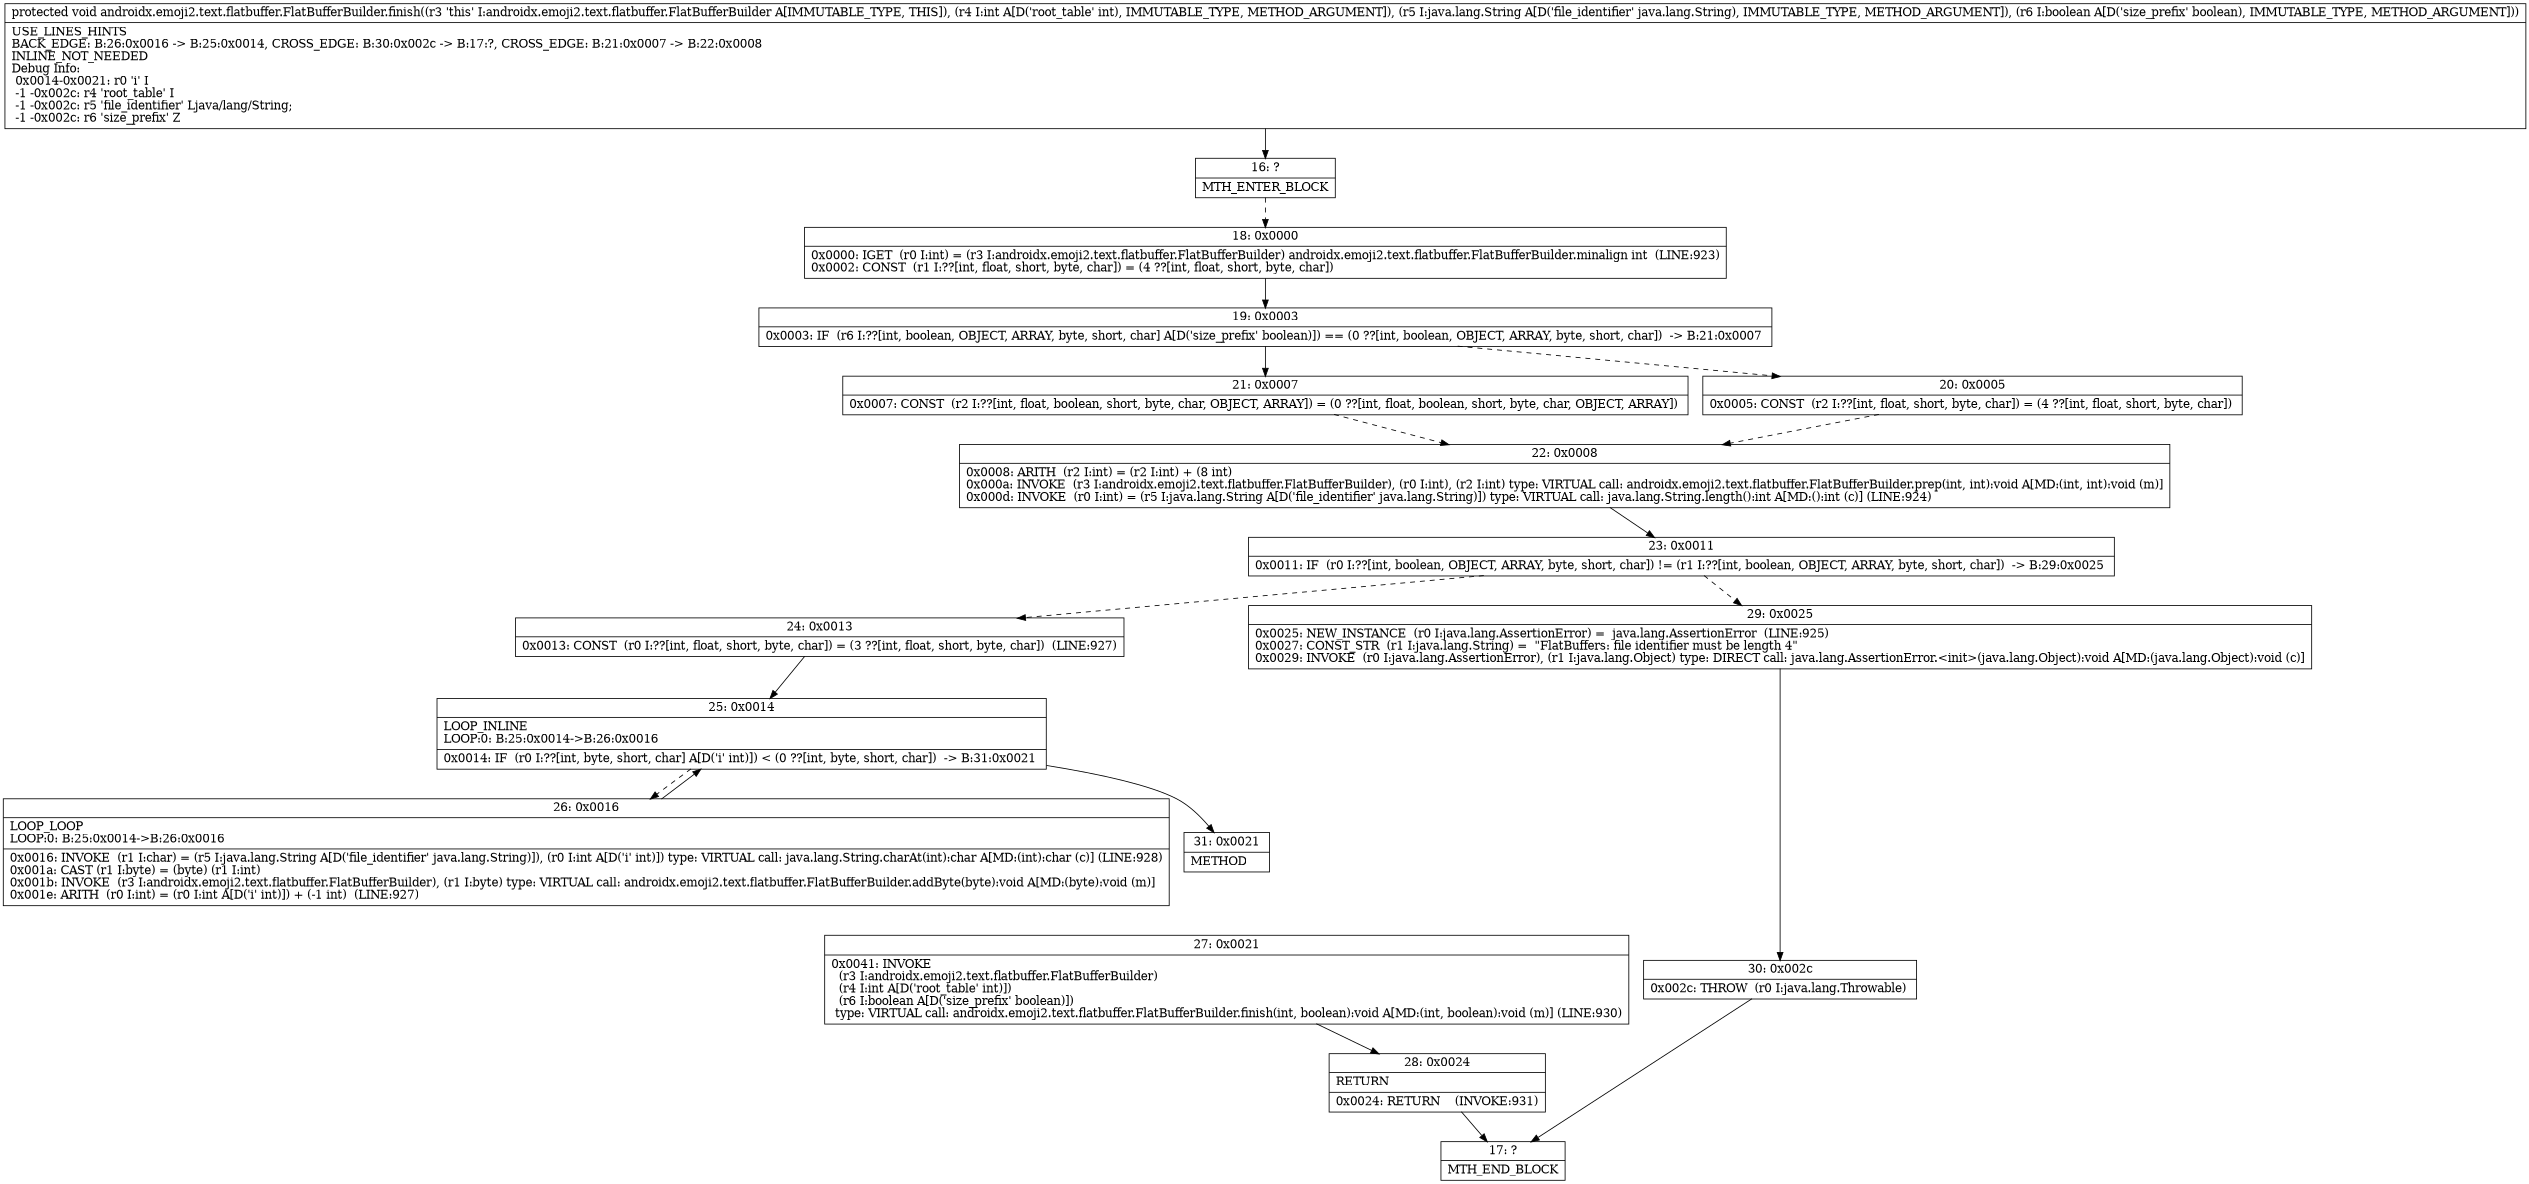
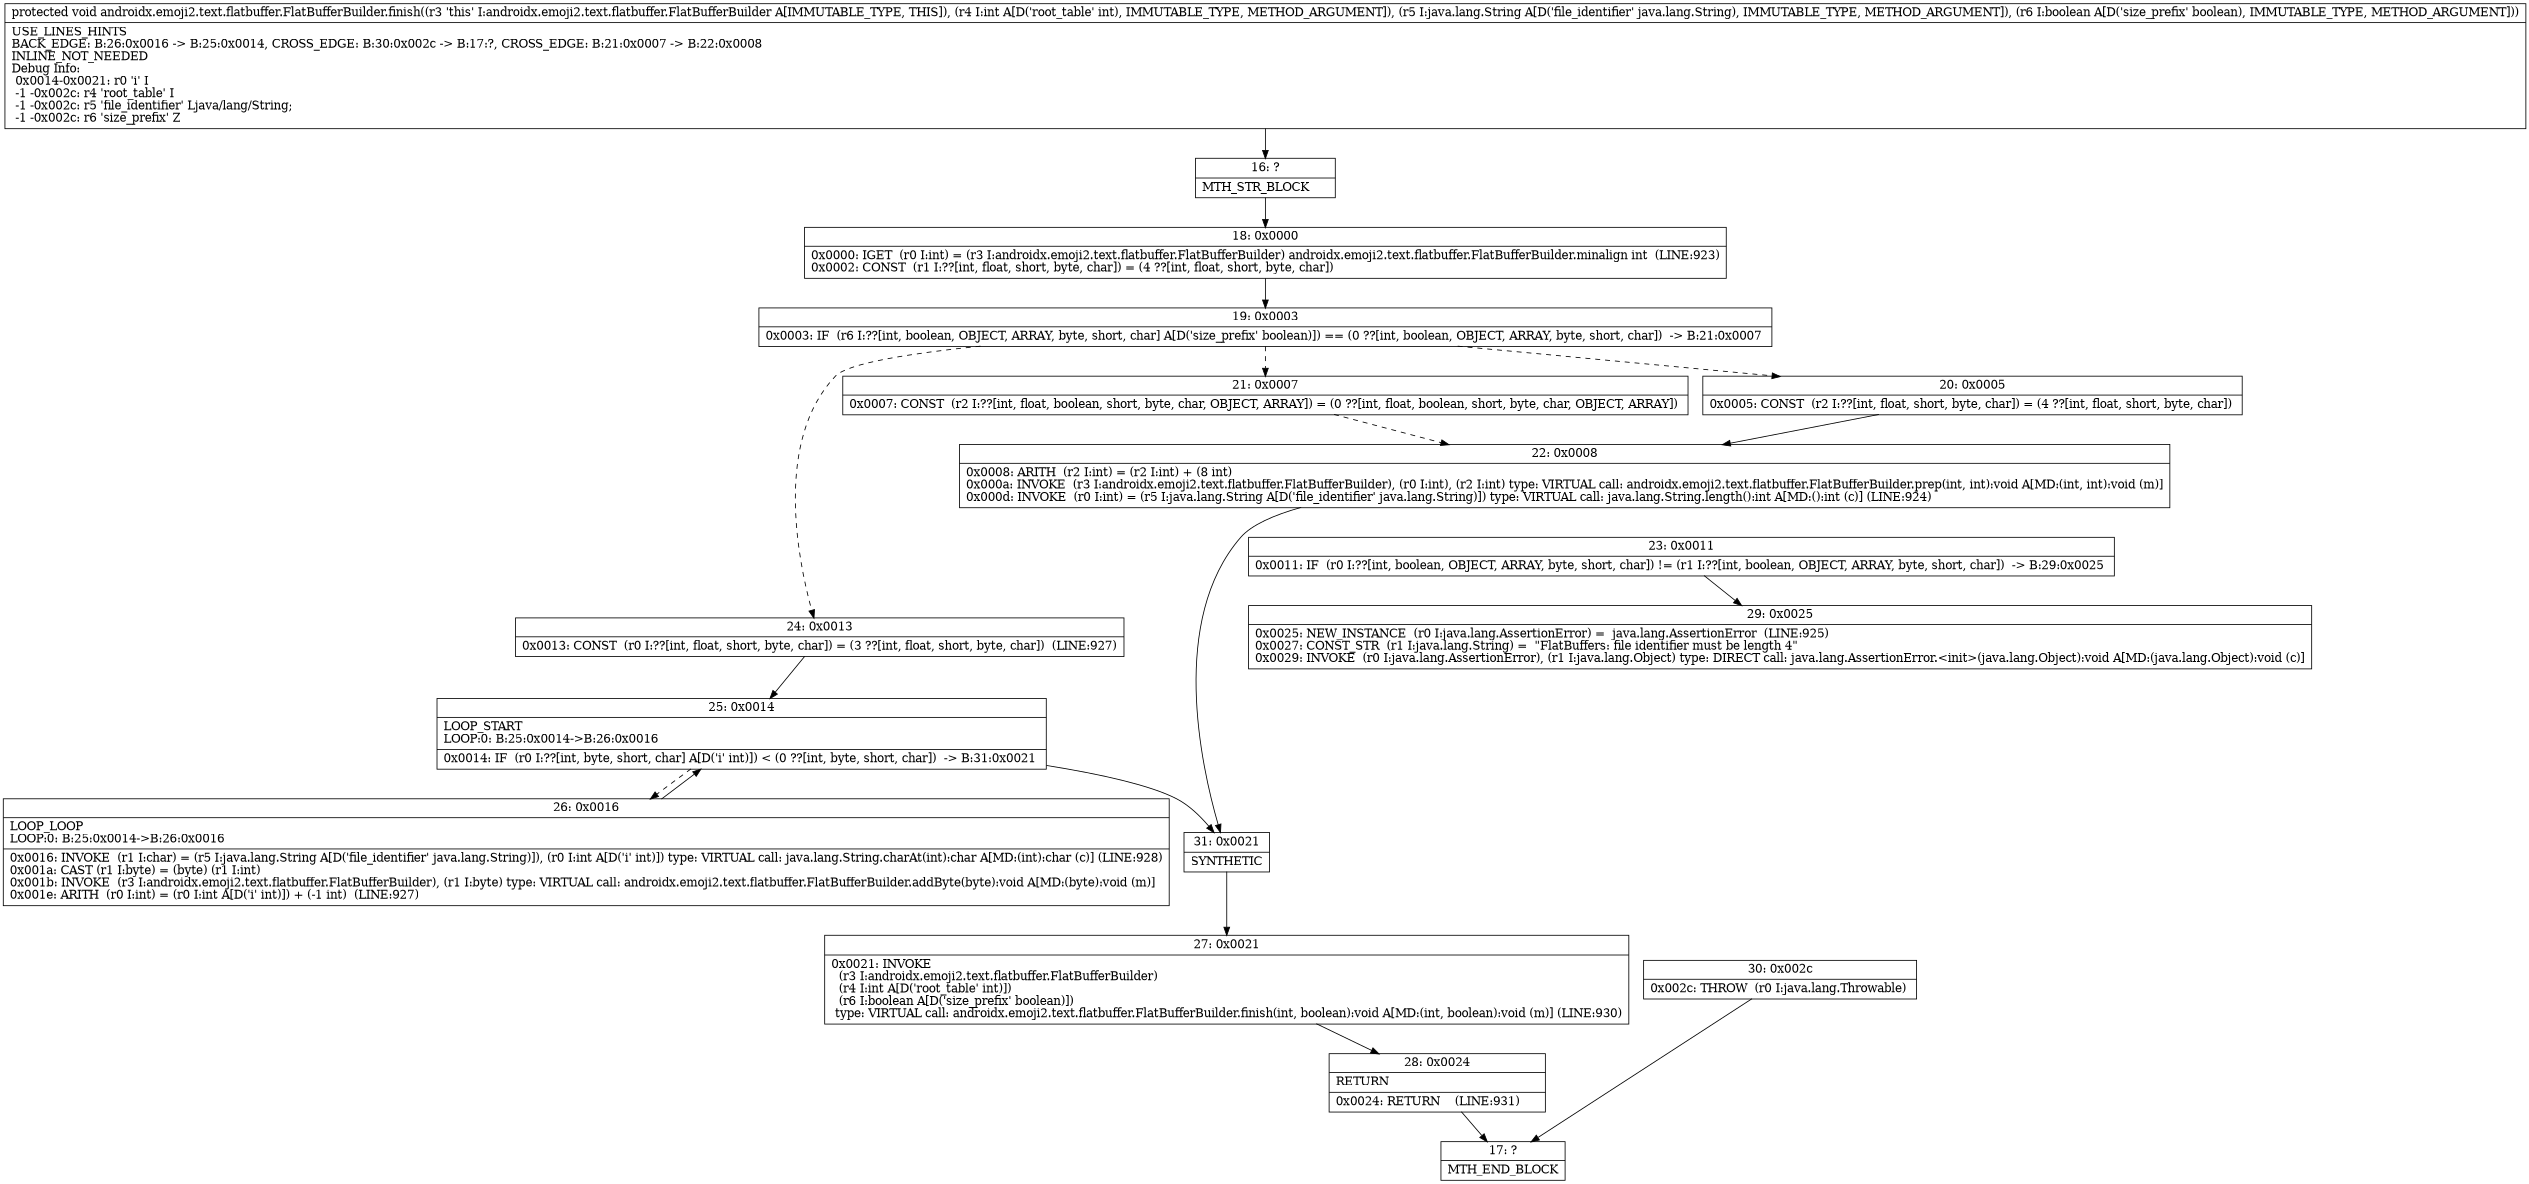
(1265, 187) -> (1256, 187)
(1265, 209) -> (1265, 209)
(1265, 357) -> (1265, 357)
(1805, 429) -> (1805, 429)
(1629, 520) -> (1199, 643)
(1720, 588) -> (1720, 588)
(1255, 597) -> (811, 417)
(486, 727) -> (483, 727)
(1780, 810) -> none
(1219, 862) -> (1227, 862)
none -> (1227, 899)
(885, 964) -> (885, 964)
(1437, 1102) -> (1428, 1102)
